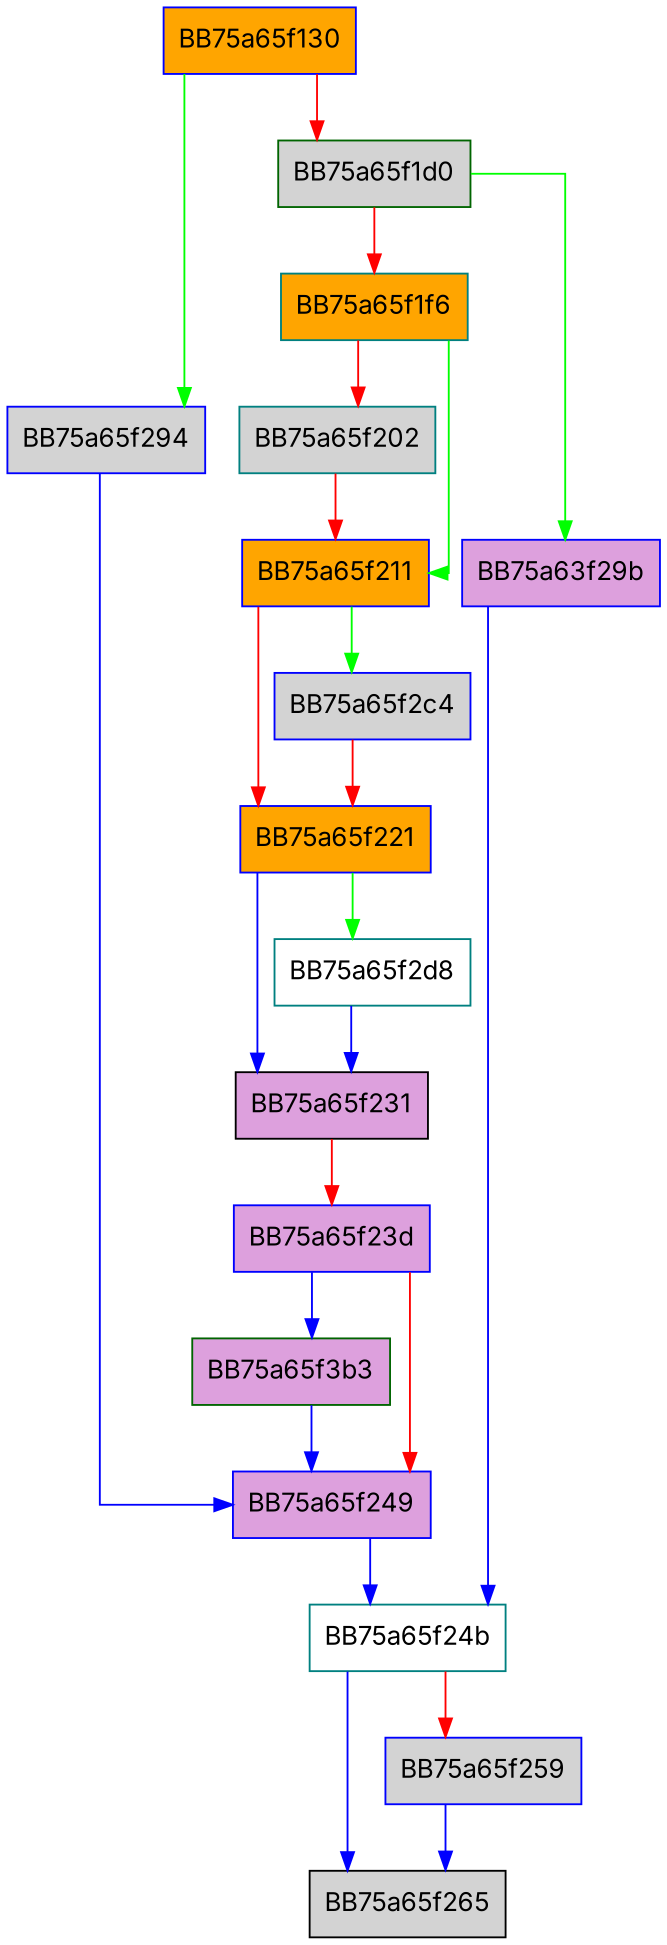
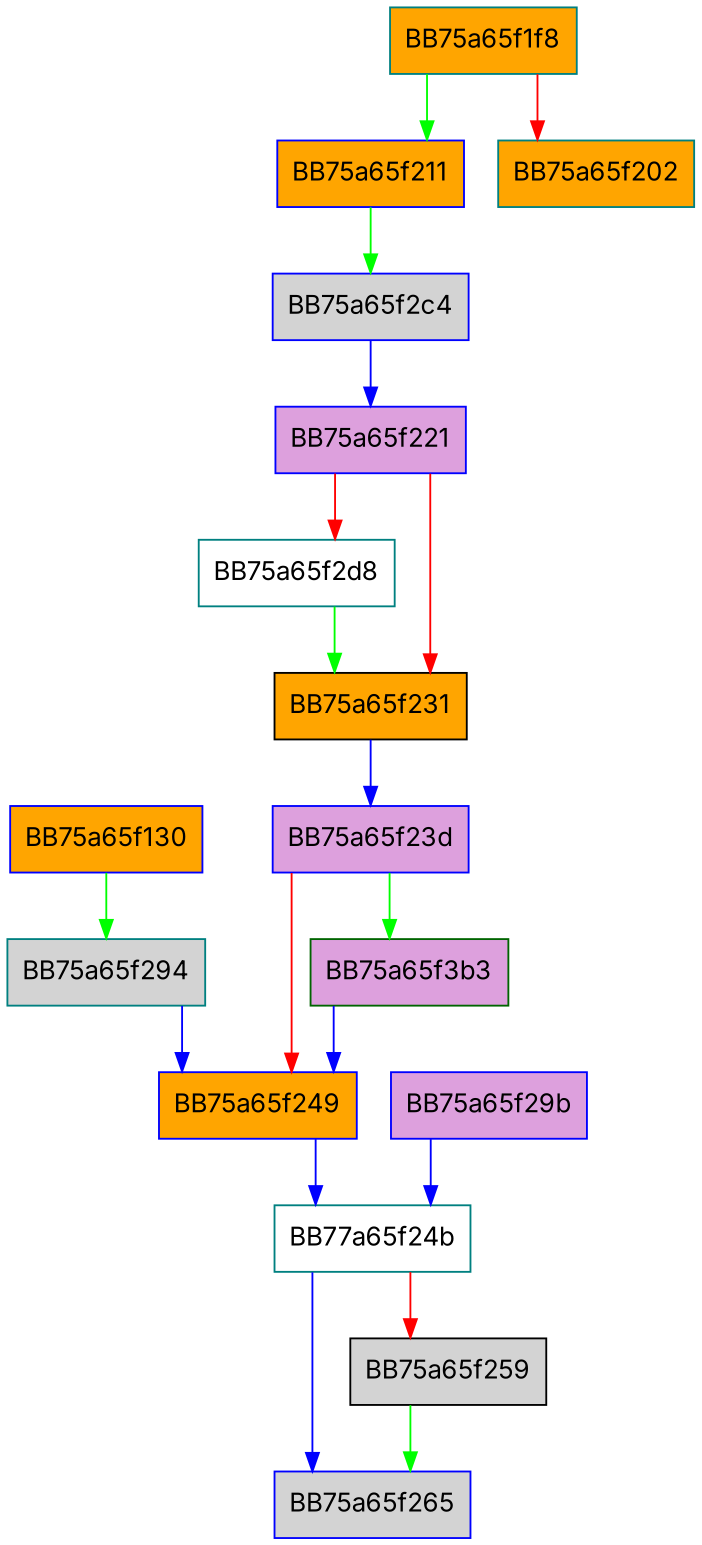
(374, 174) -> none
(374, 307) -> (483, 41)
(106, 440) -> (106, 972)
(337, 440) -> (596, 174)
(336, 497) -> none
(561, 573) -> (489, 1105)
(258, 697) -> none
(353, 763) -> (371, 364)
(336, 839) -> (371, 440)
(353, 896) -> (335, 497)
(257, 963) -> (430, 564)
(351, 1029) -> (335, 630)
(332, 1105) -> (371, 706)
(332, 1163) -> (371, 763)
(312, 1296) -> (390, 896)
(332, 1505) -> (258, 1105)
(408, 1638) -> (372, 1239)
(483, 1771) -> (448, 1372)
(446, 1828) -> (410, 1429)
(408, 1904) -> (372, 1505)
